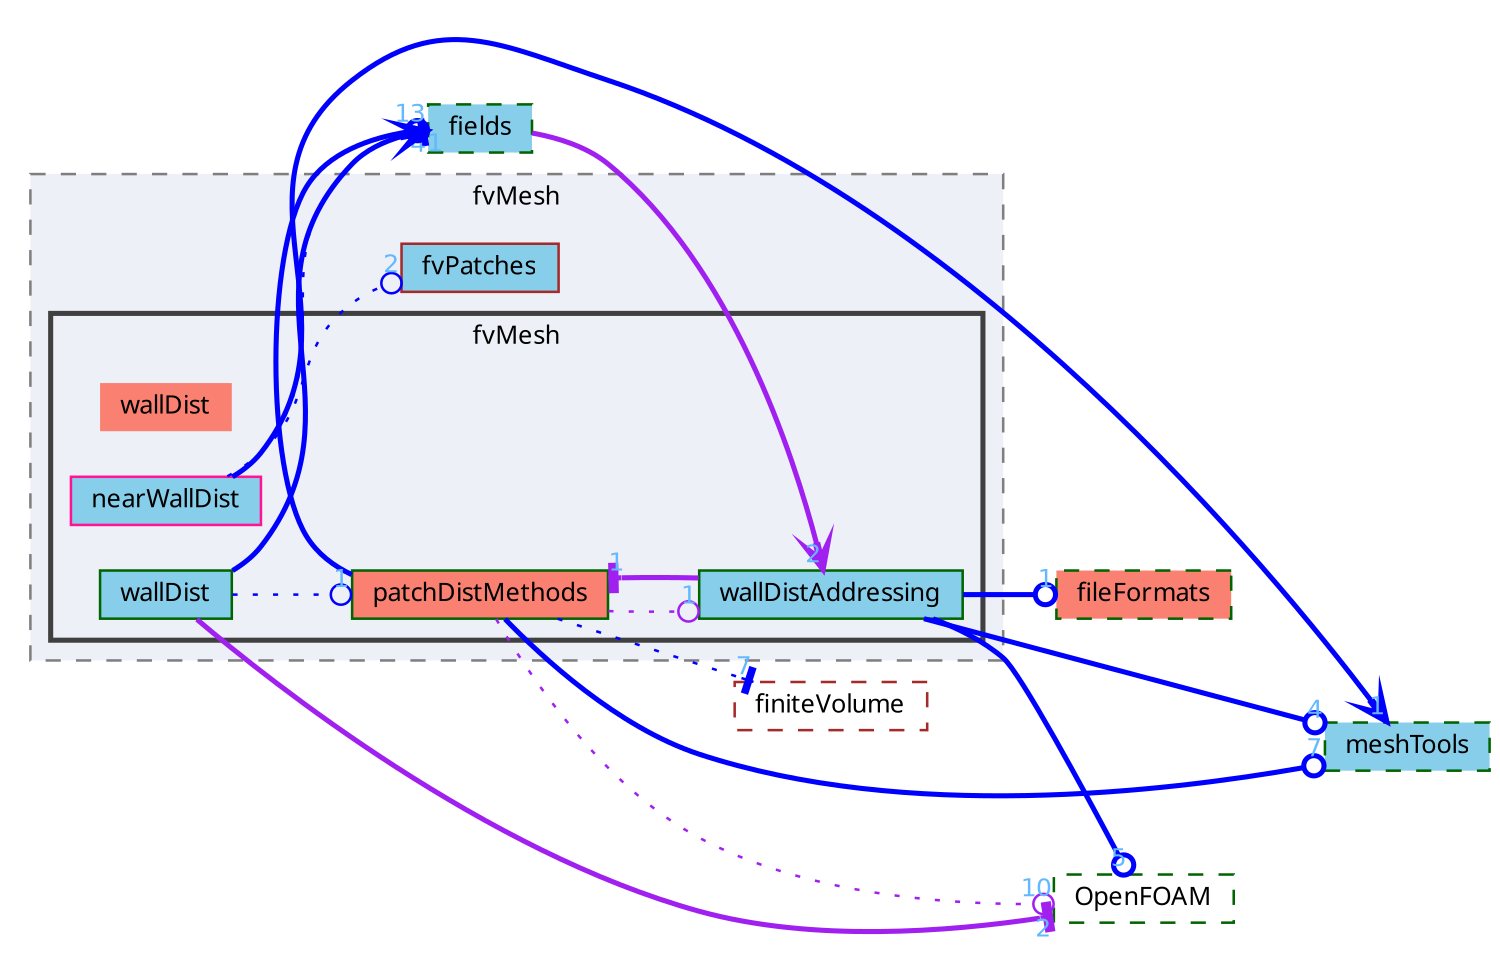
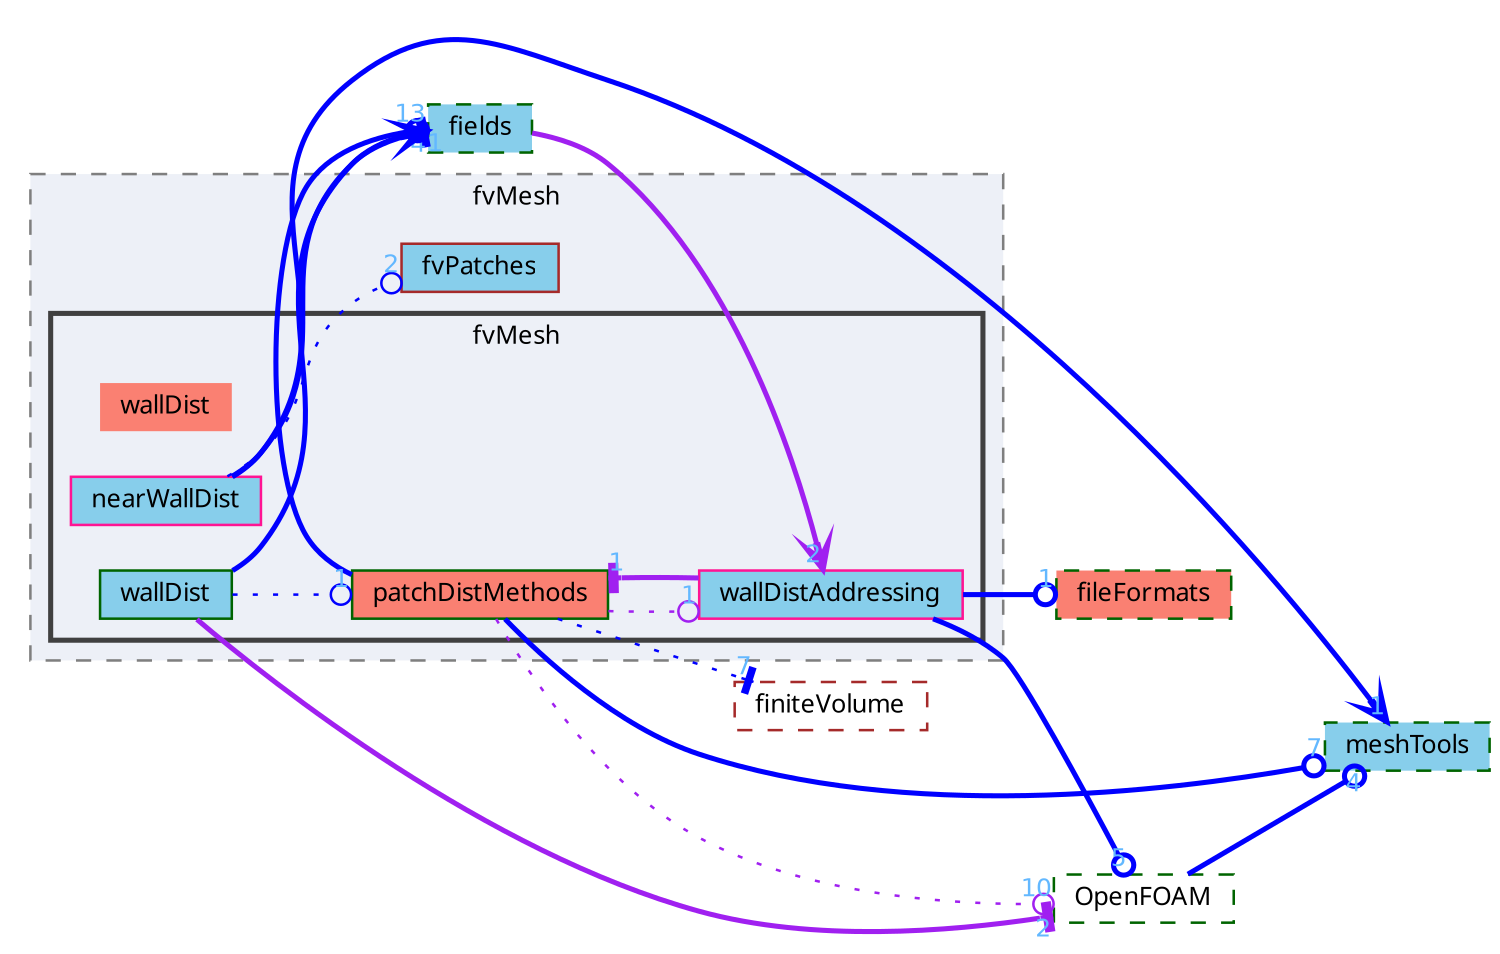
(303, 290) -> (303, 290)
(831, 595) -> (831, 595)
(1114, 669) -> (1267, 828)
